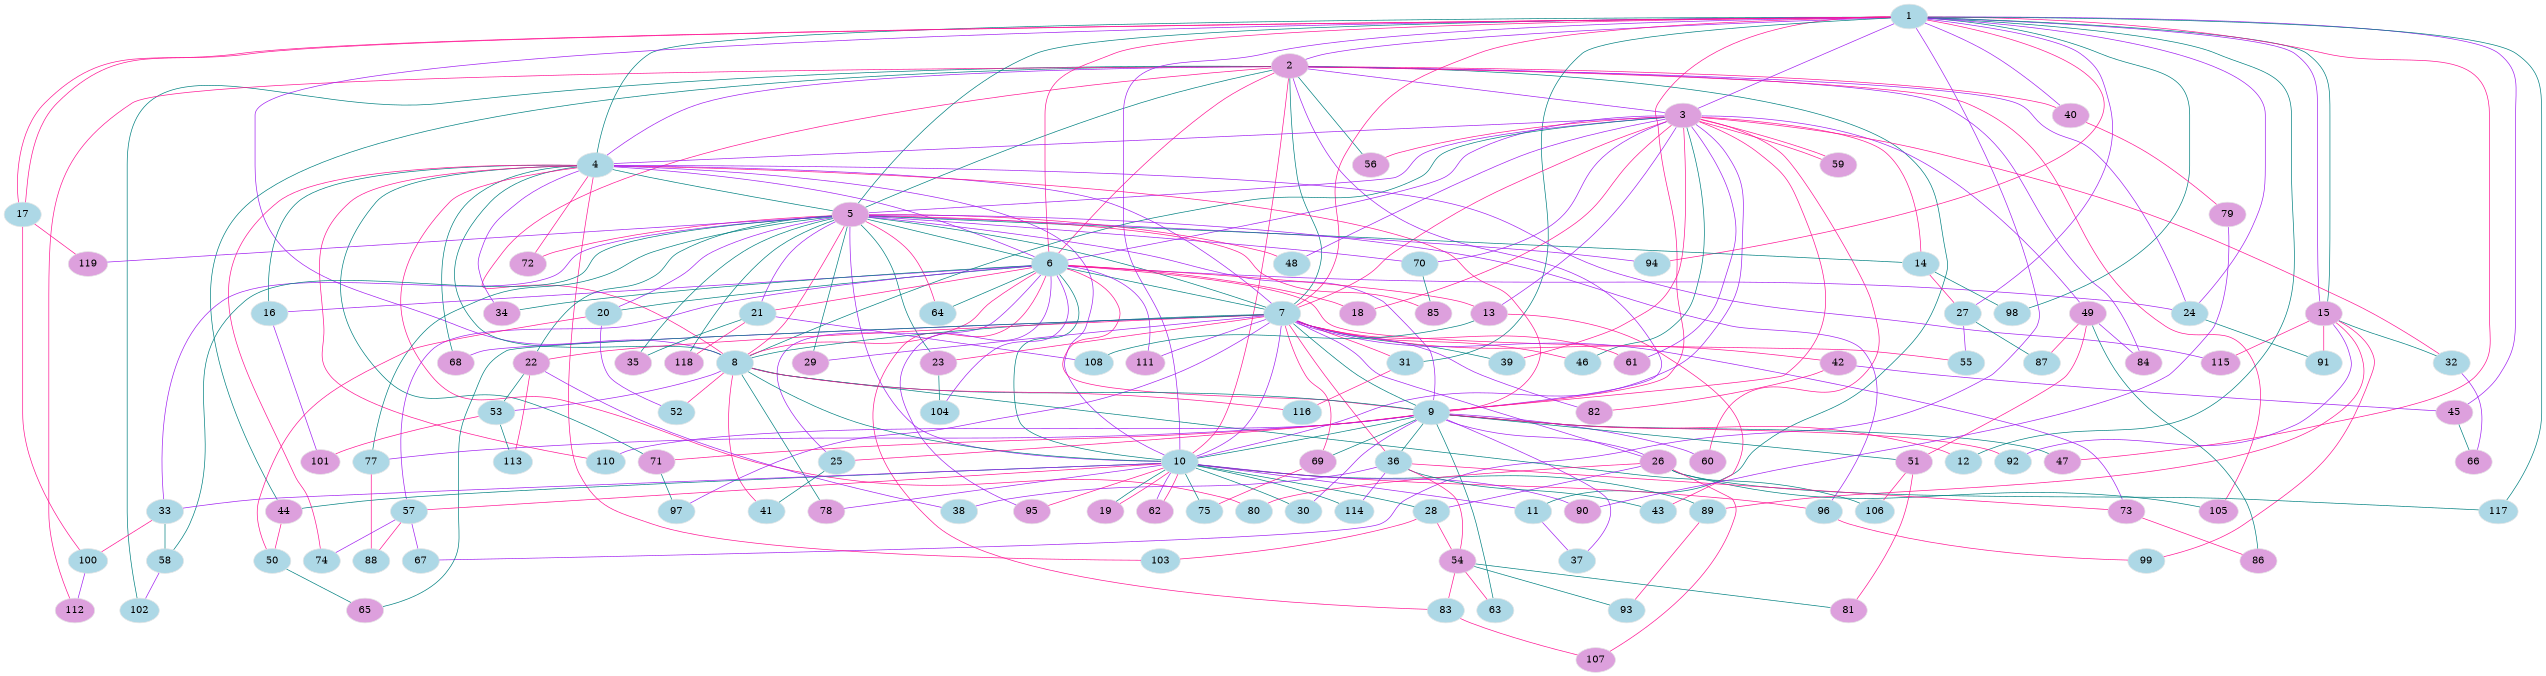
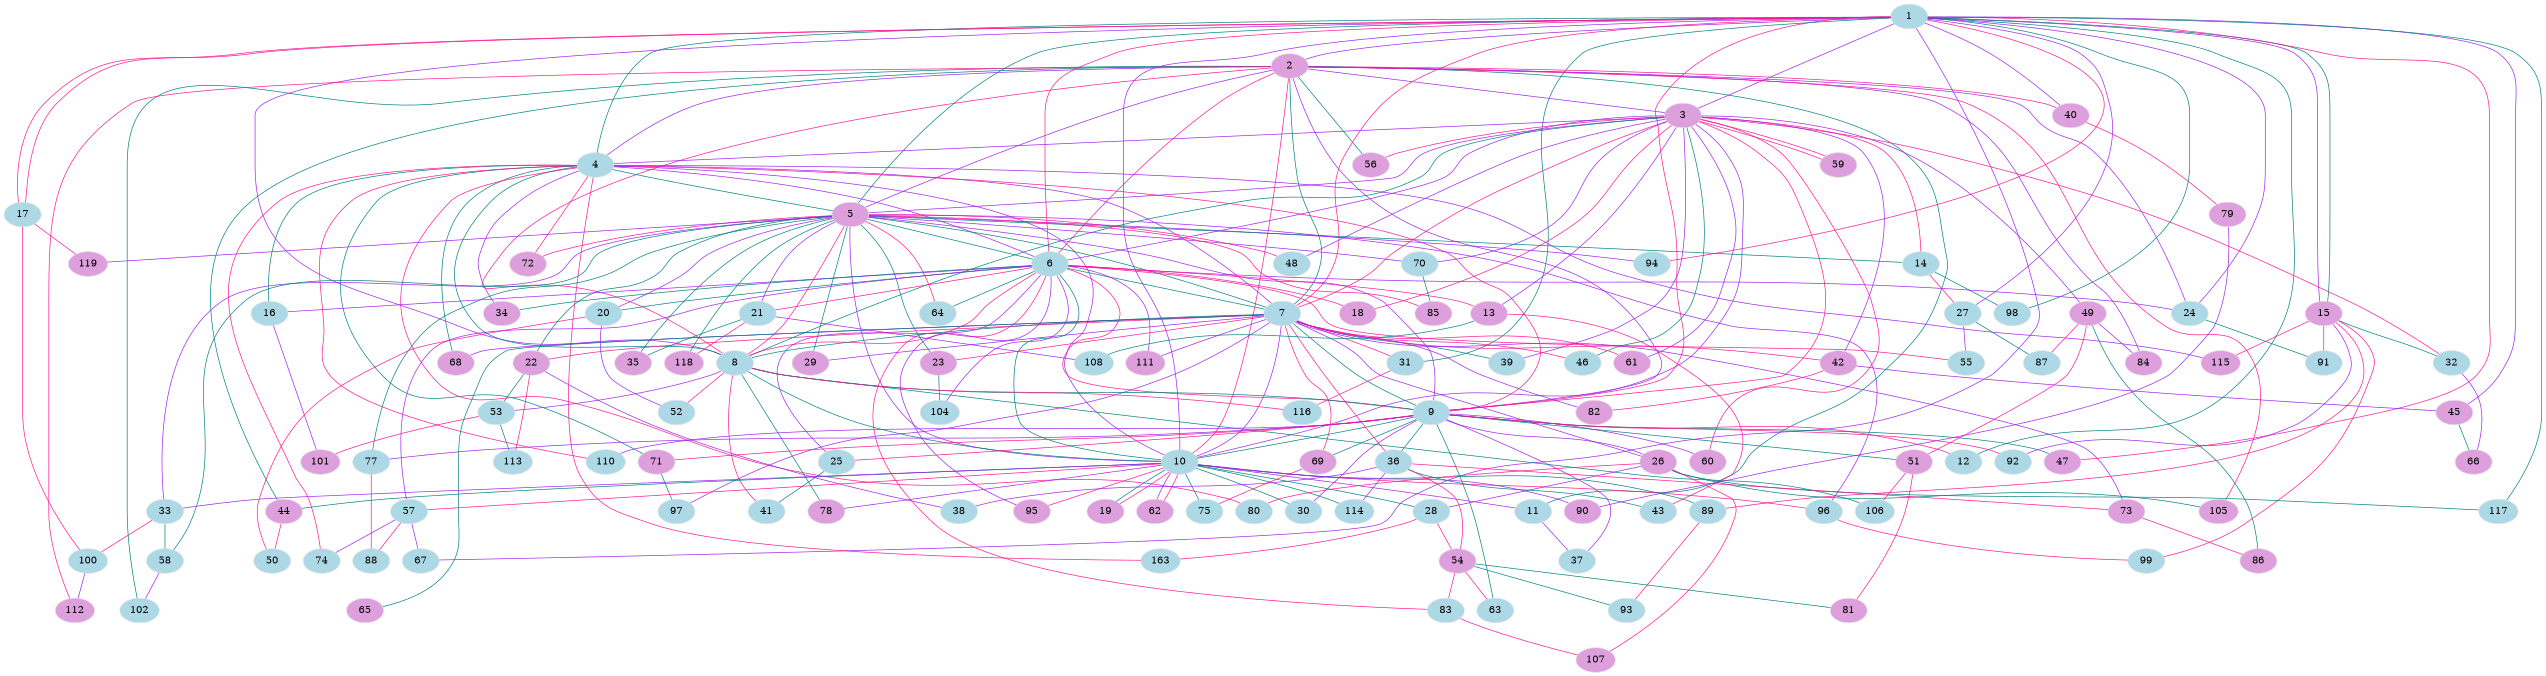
(1065, 128) -> (1065, 128)
none -> (1874, 171)
(1665, 296) -> (1665, 296)
(1160, 561) -> (1160, 561)
(319, 586) -> none
